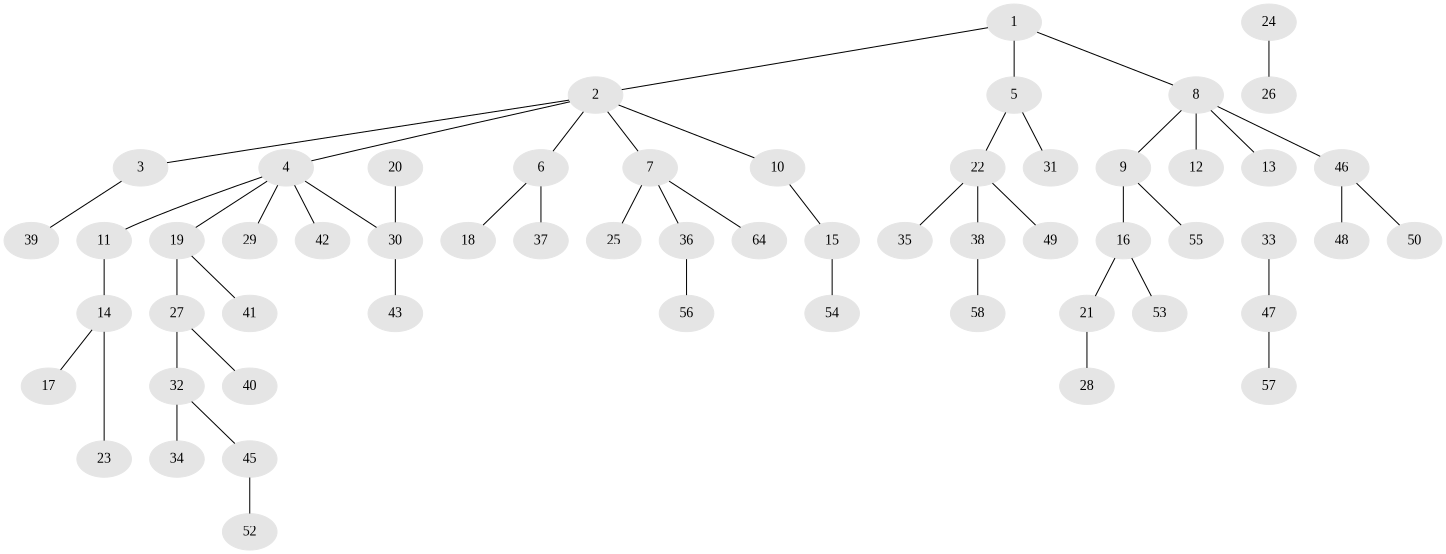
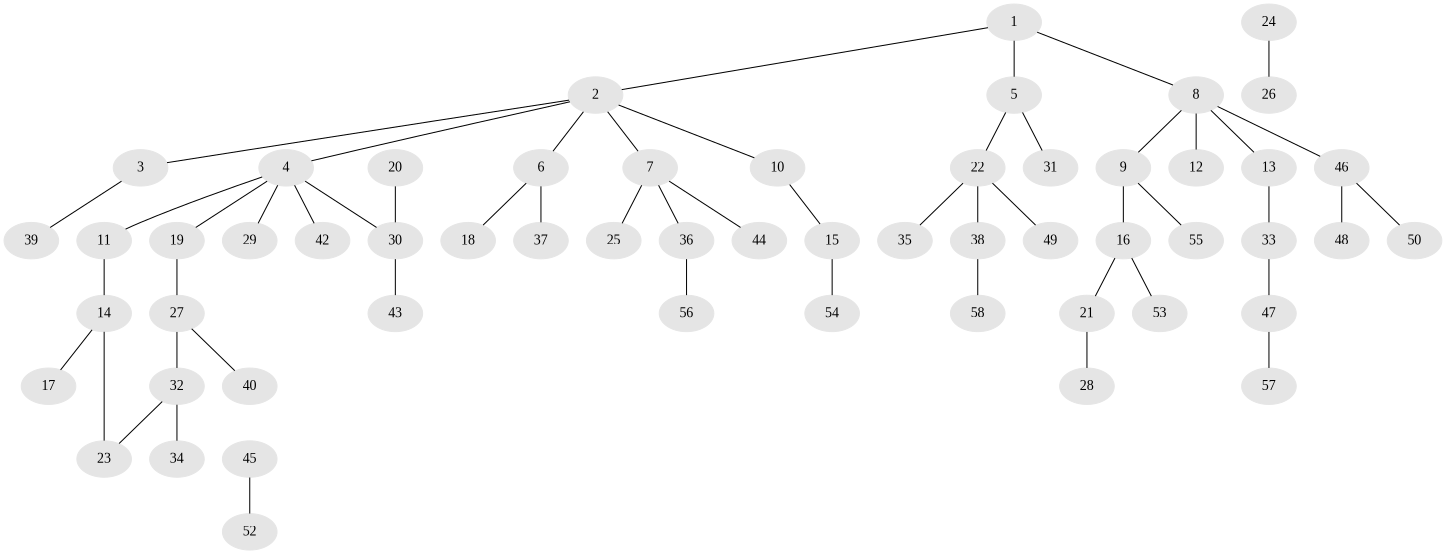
none -> (1269, 204)
(759, 241) -> (759, 241)
(250, 313) -> none
(213, 423) -> (141, 423)
